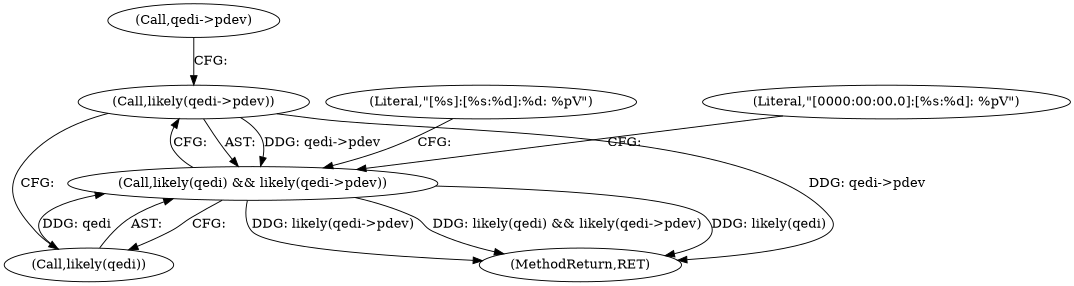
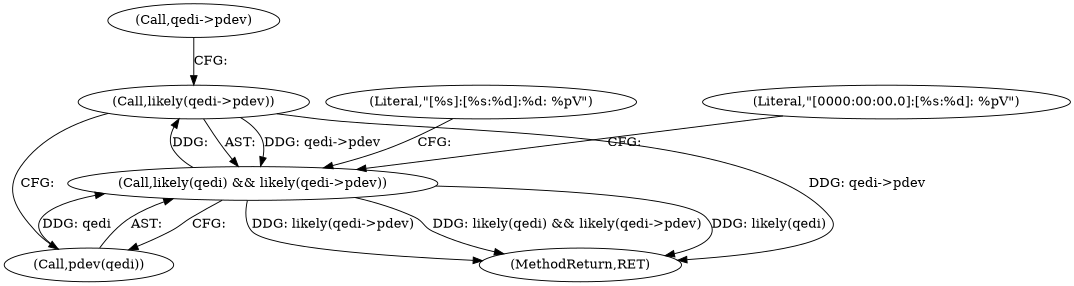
(192, 143) -> (192, 143)
(89, 265) -> (89, 265)
